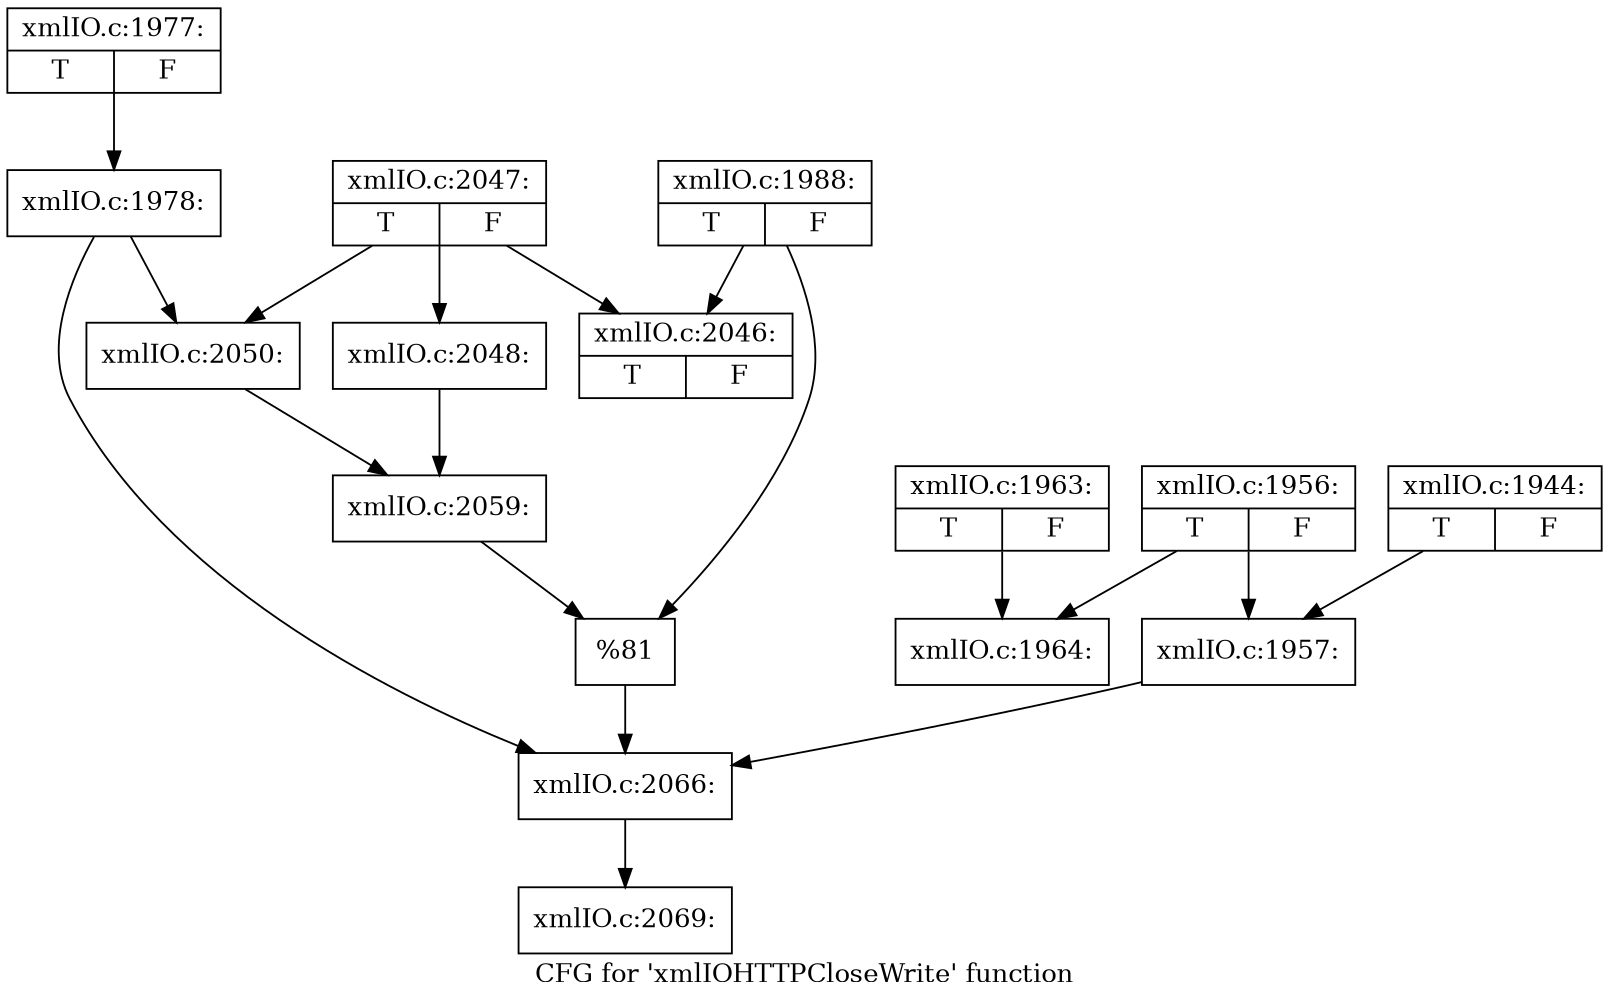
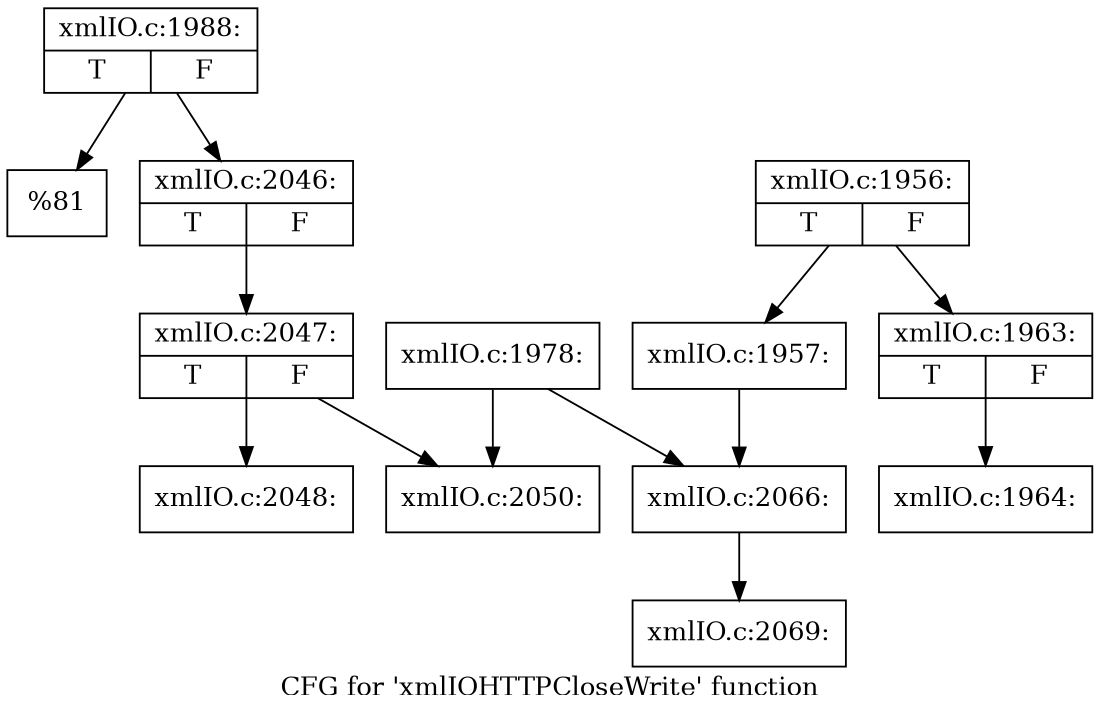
(114, 51) -> none
(555, 275) -> (246, 270)
(439, 508) -> none
(1495, 508) -> none
(1125, 580) -> (918, 272)
(625, 710) -> none
